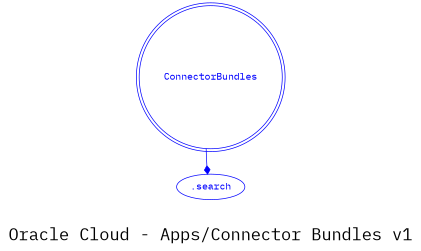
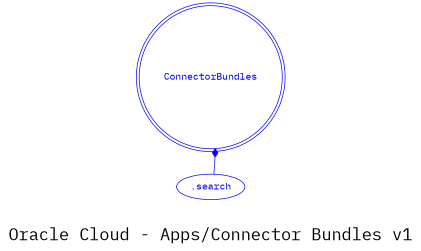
(206, 157) -> (215, 166)
